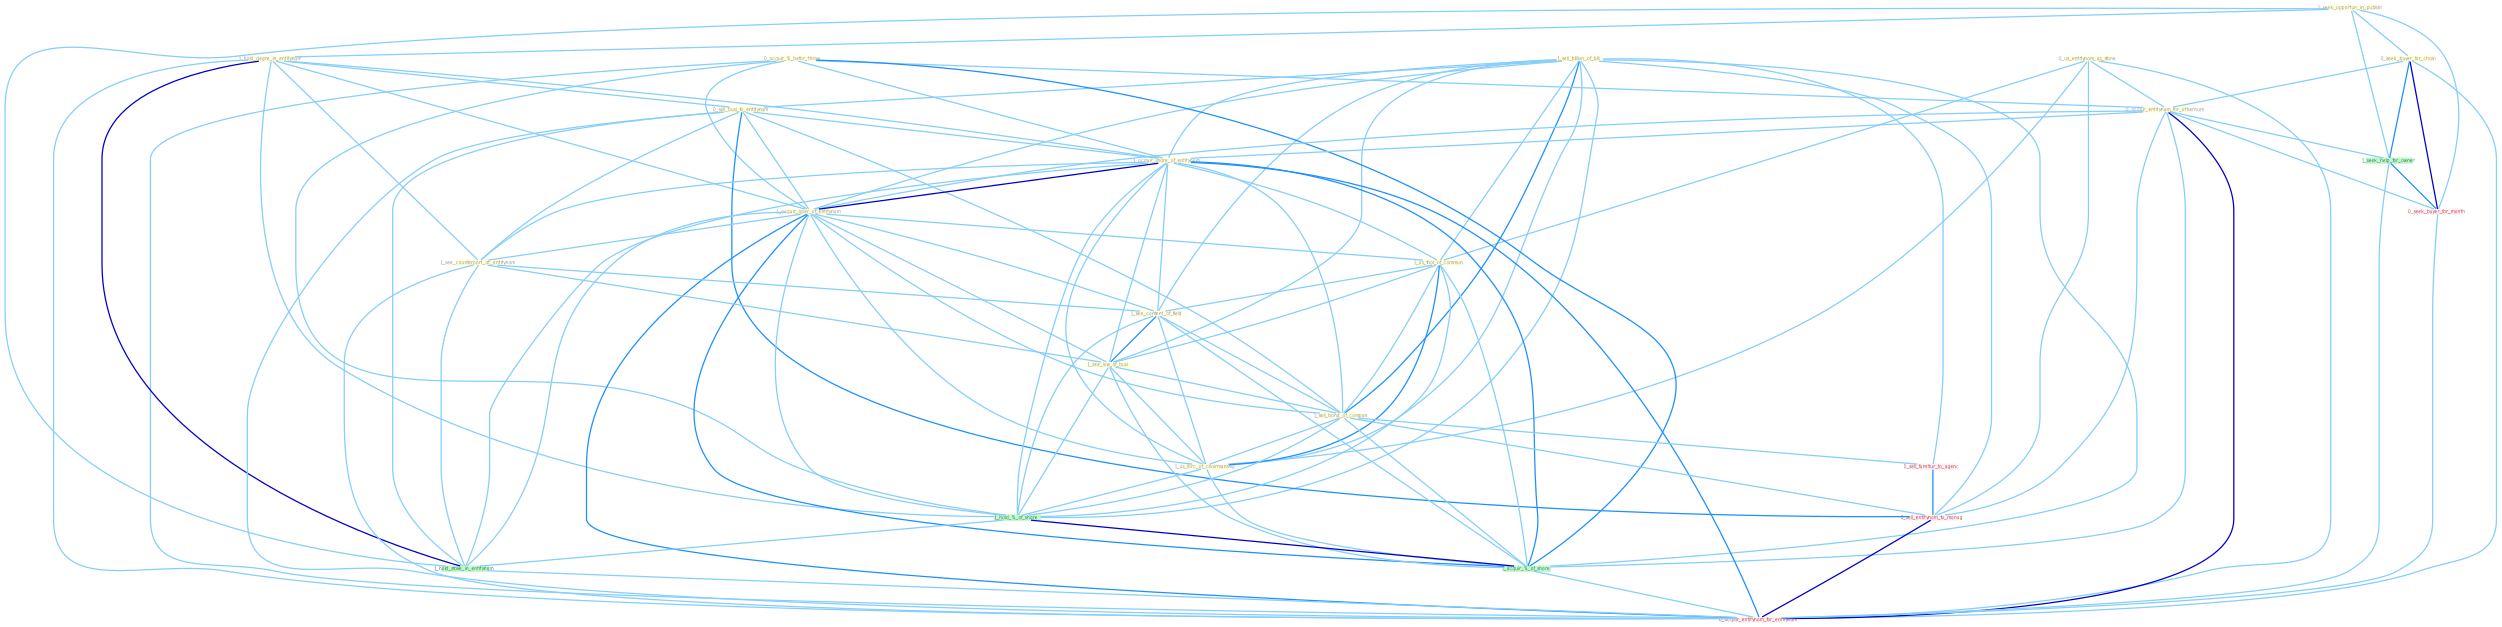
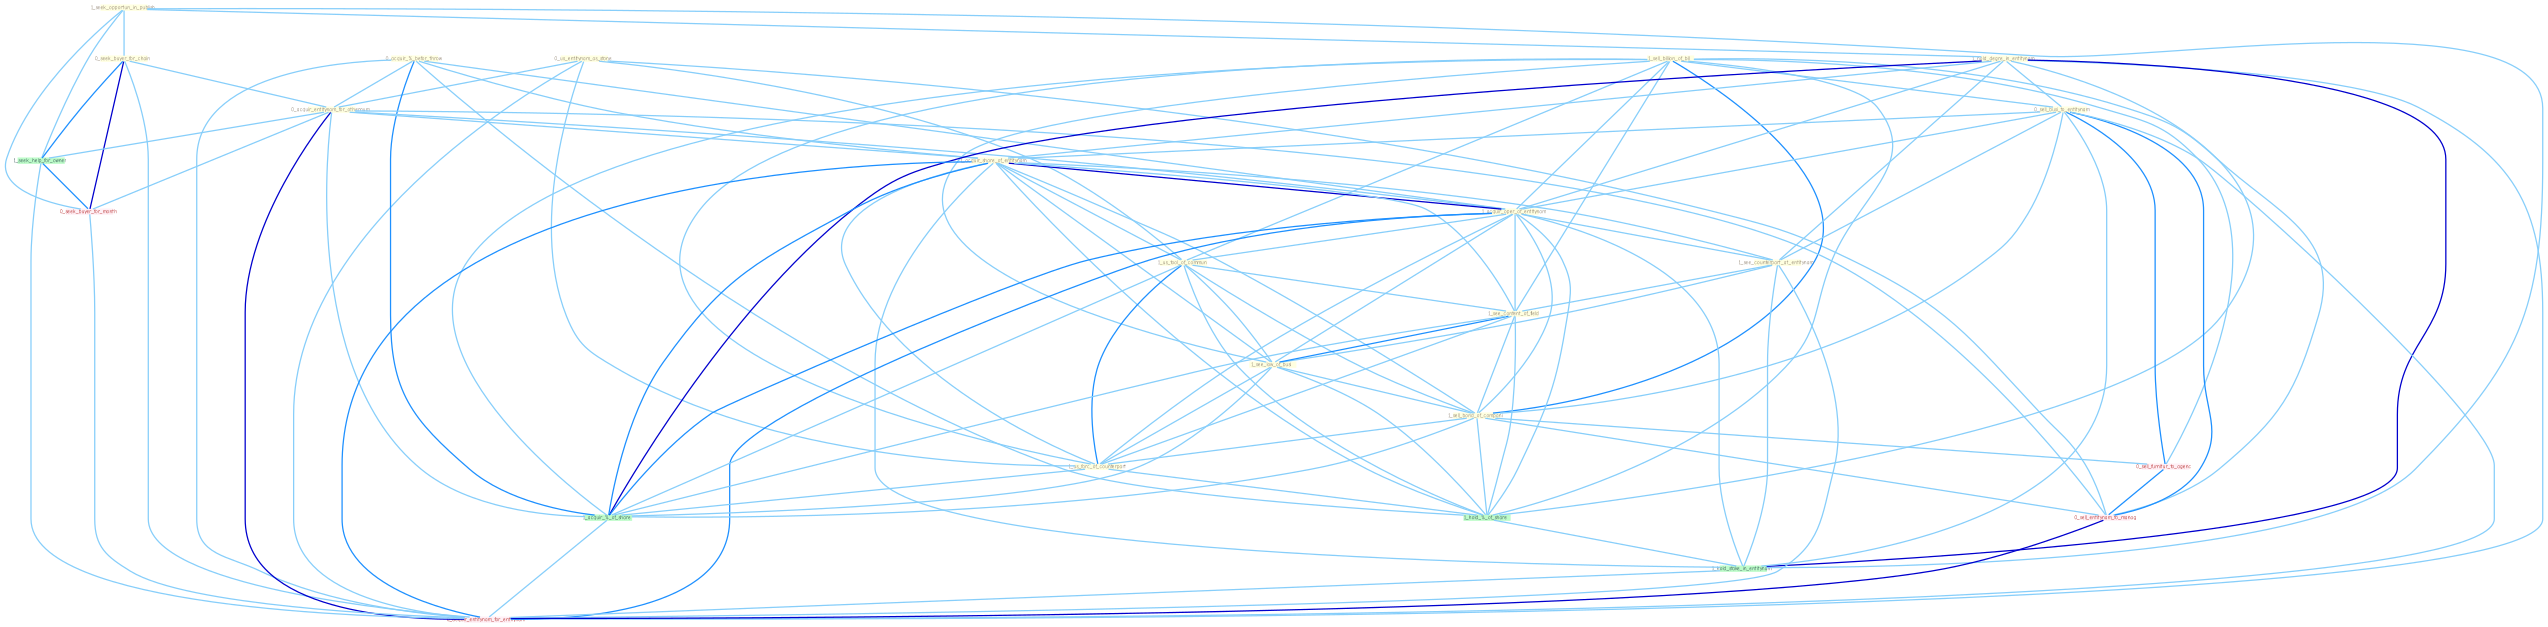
(1348, 75) -> none
none -> (2155, 268)
(1206, 467) -> (1098, 467)
(1273, 543) -> (1252, 113)
